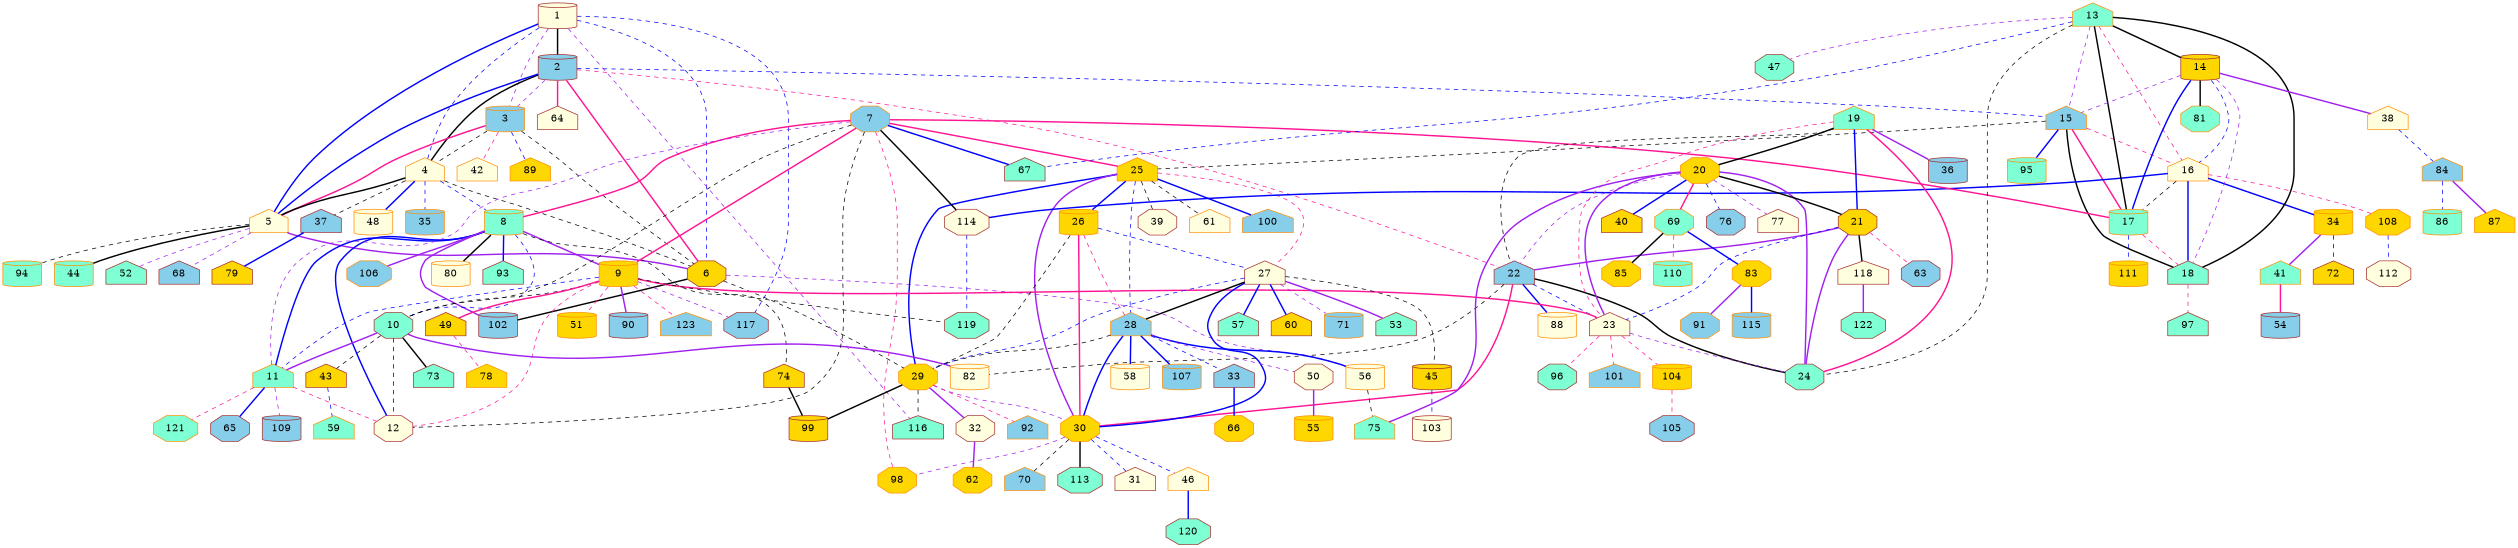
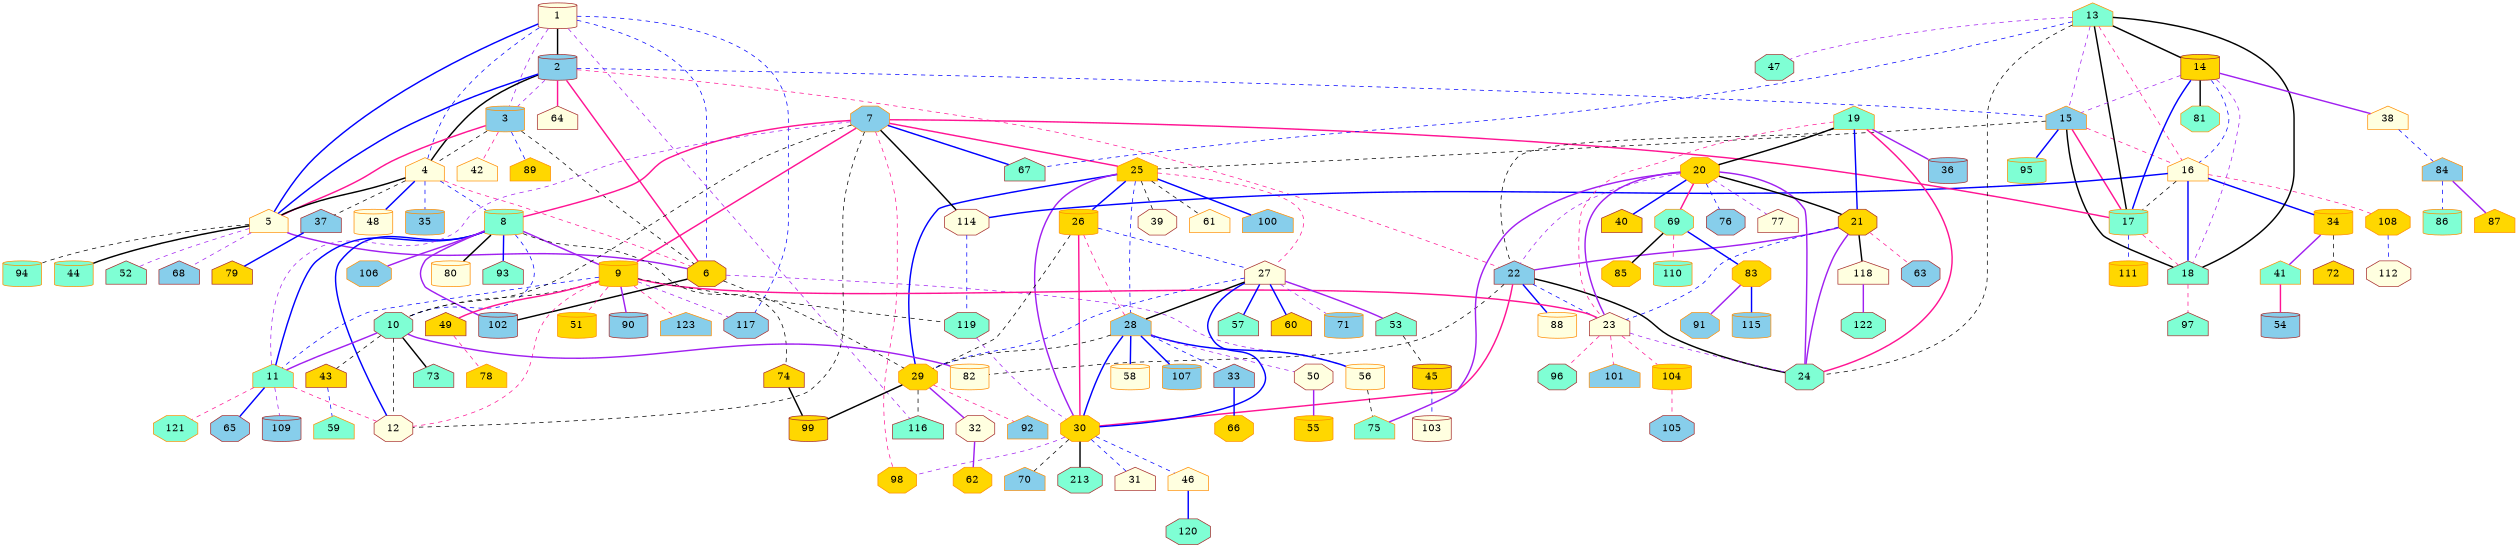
(568, 222) -> (568, 222)
(1397, 298) -> (1413, 350)
(999, 403) -> (1018, 382)
(1080, 480) -> (1080, 480)
